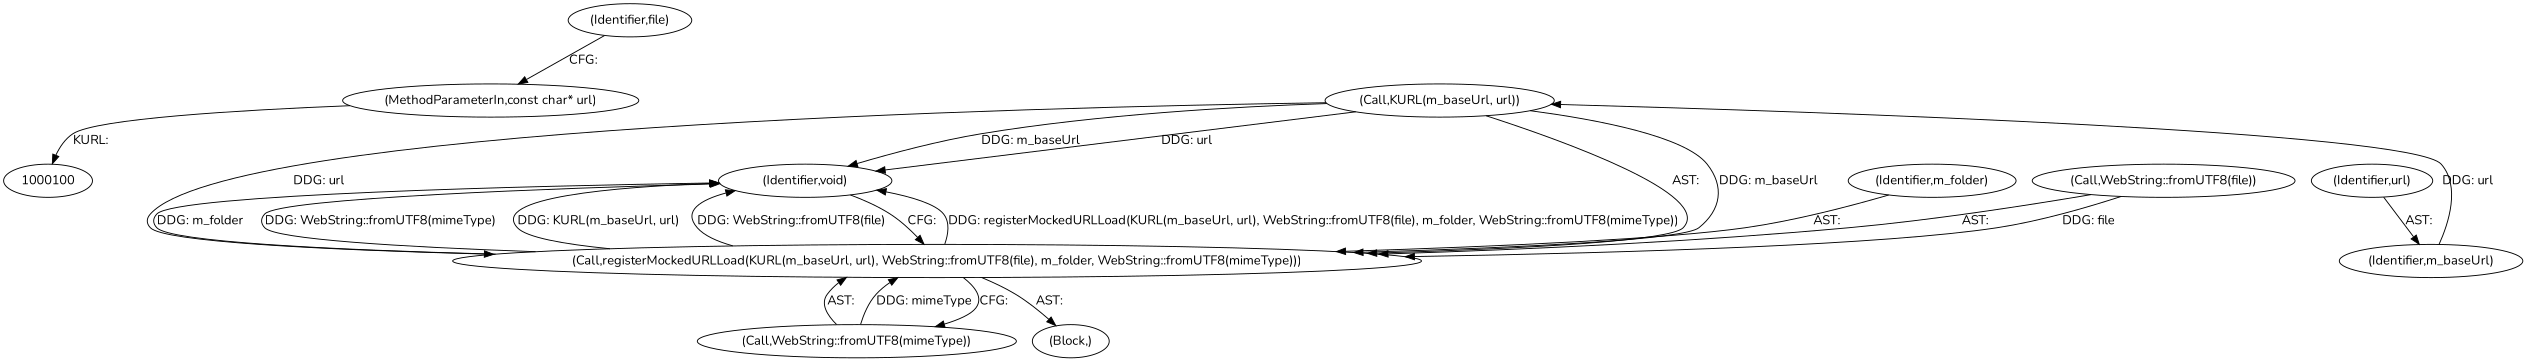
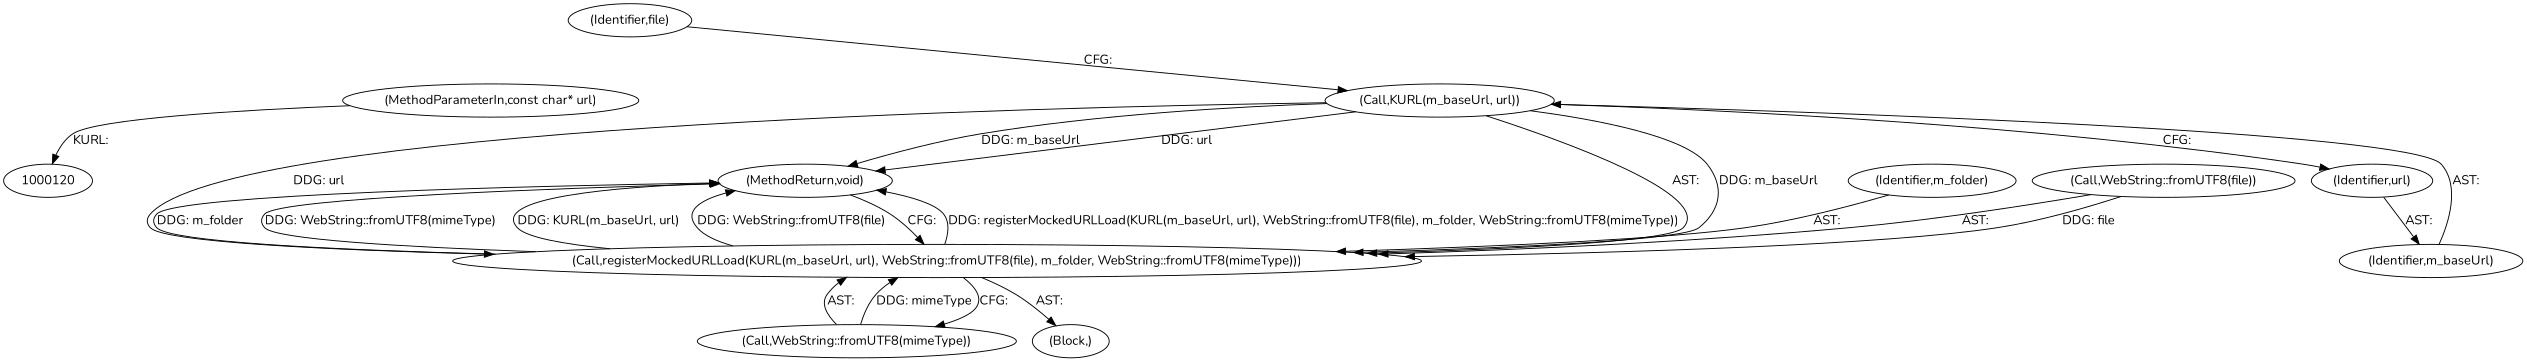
(565, 58) -> (1012, 58)
none -> (1937, 125)
(48, 181) -> (48, 181)
(805, 181) -> (805, 181)
(2468, 181) -> (2468, 181)
